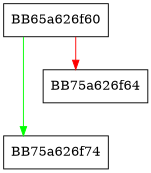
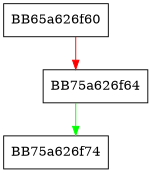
(23, 82) -> (76, 115)
